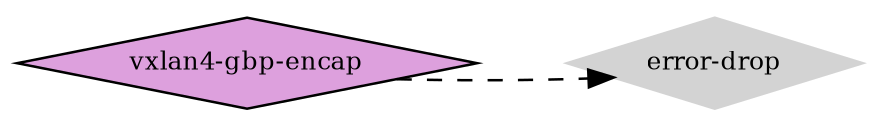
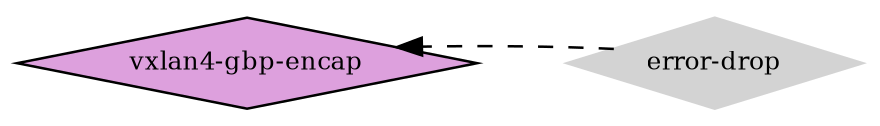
(493, 80) -> (518, 46)
